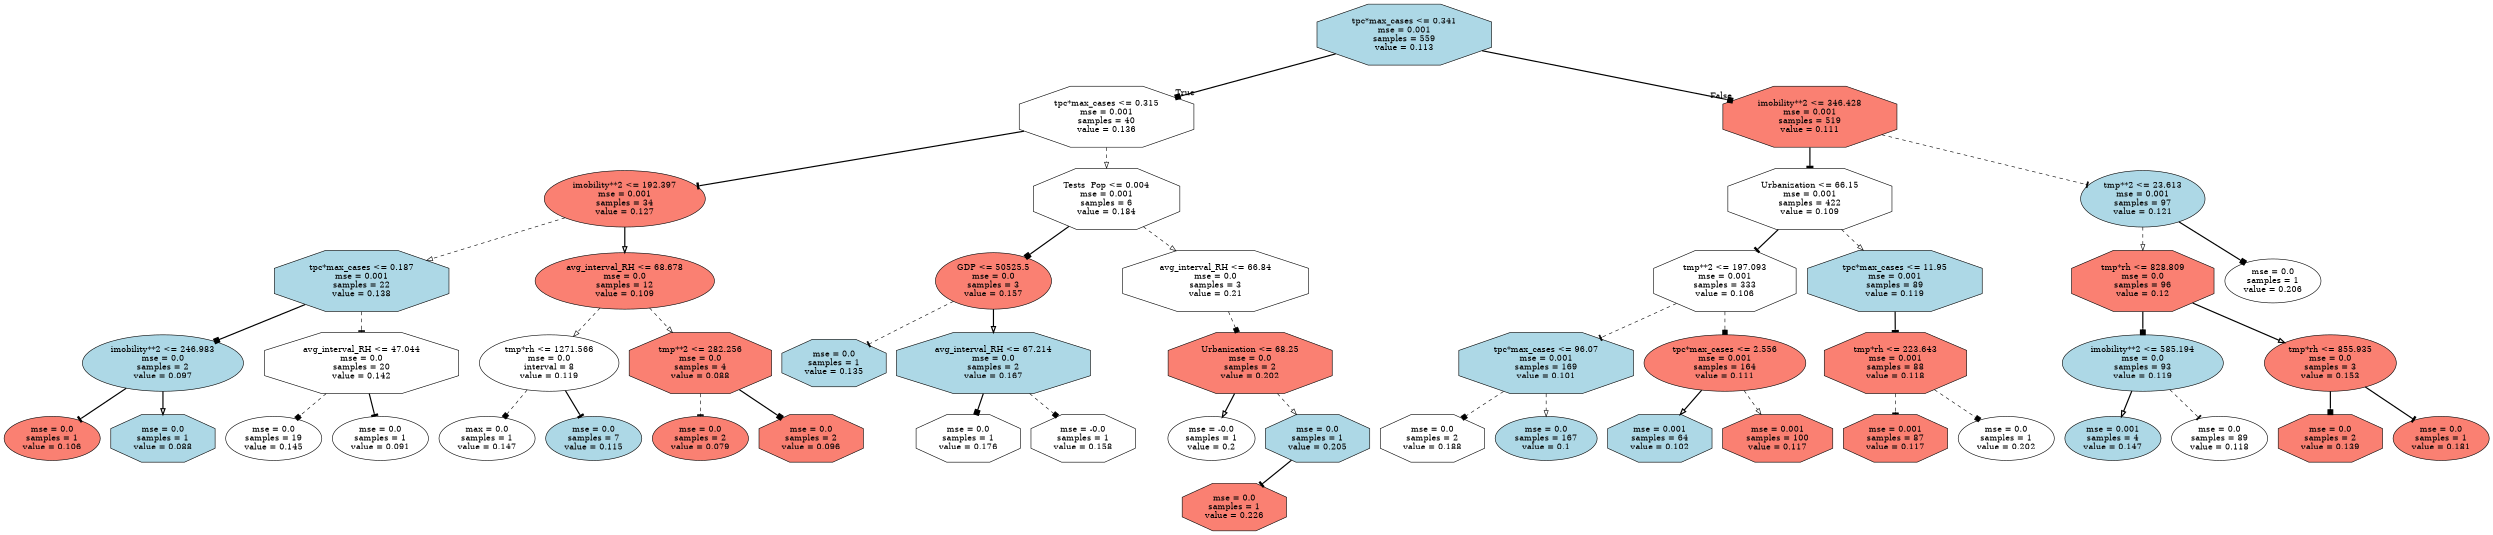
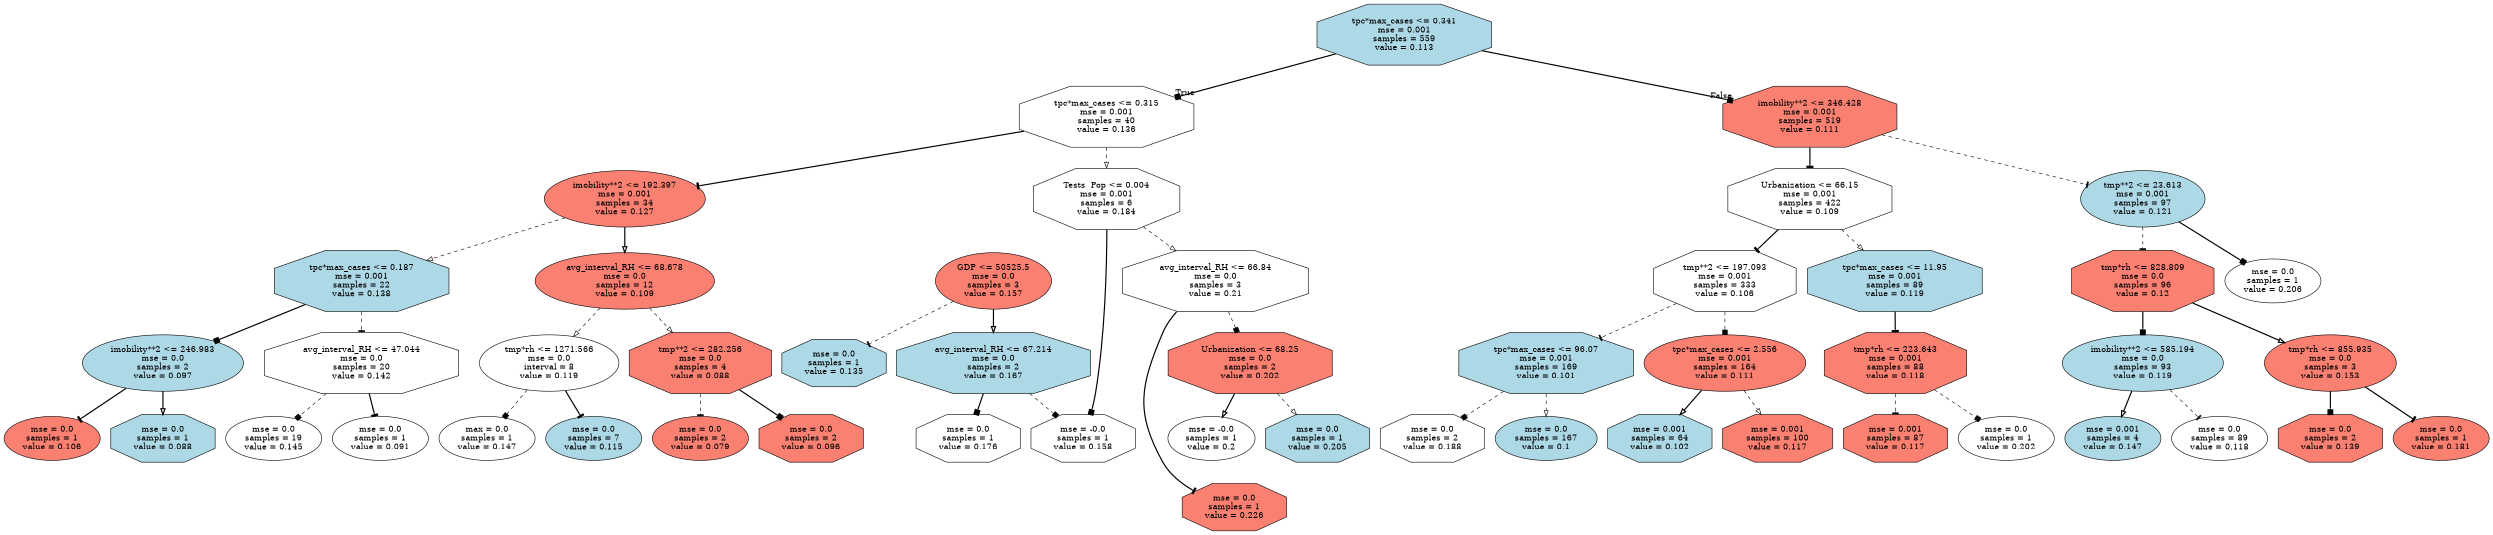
(2143, 236) -> (2143, 236)
(1050, 240) -> (1104, 319)
(1277, 472) -> (1144, 405)
